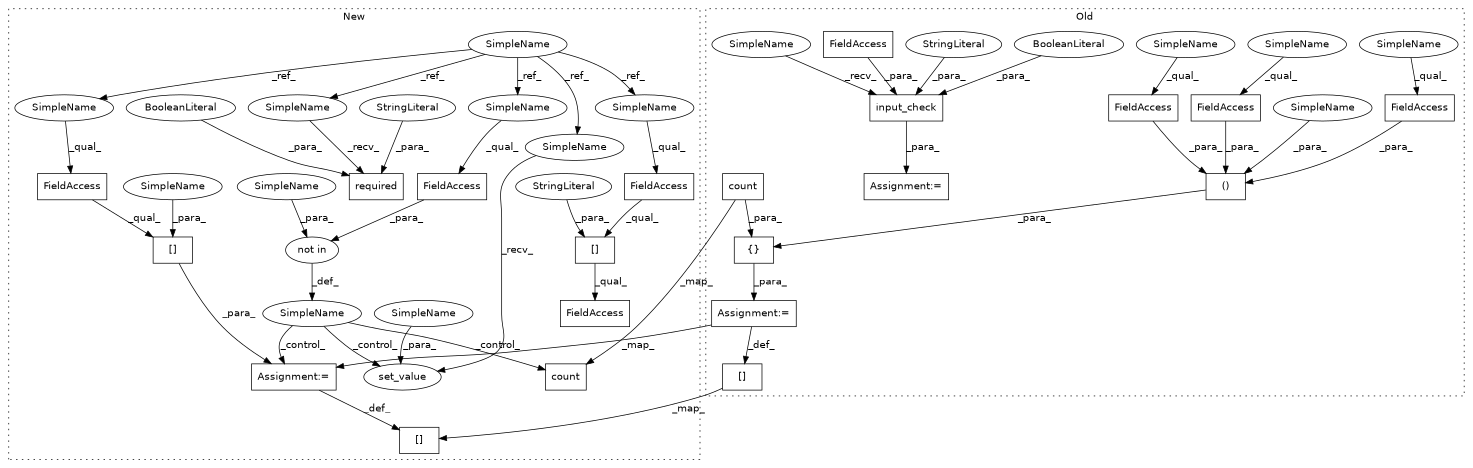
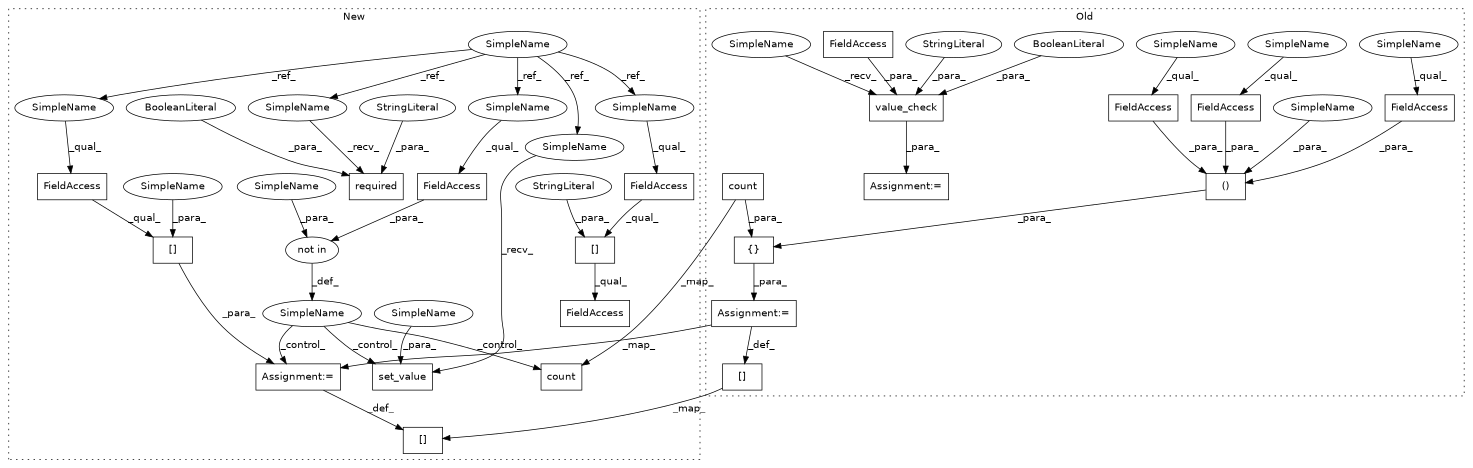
(906, 108) -> (906, 108)
(402, 377) -> (402, 377)
